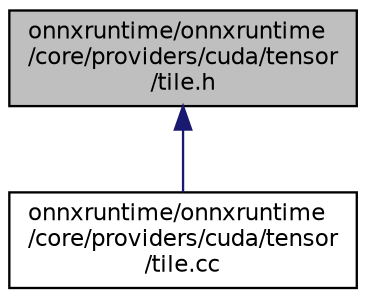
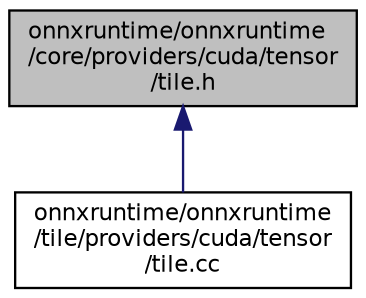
(183, 240) -> (183, 240)
